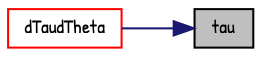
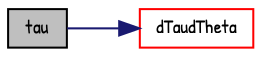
(148, 28) -> (93, 28)
